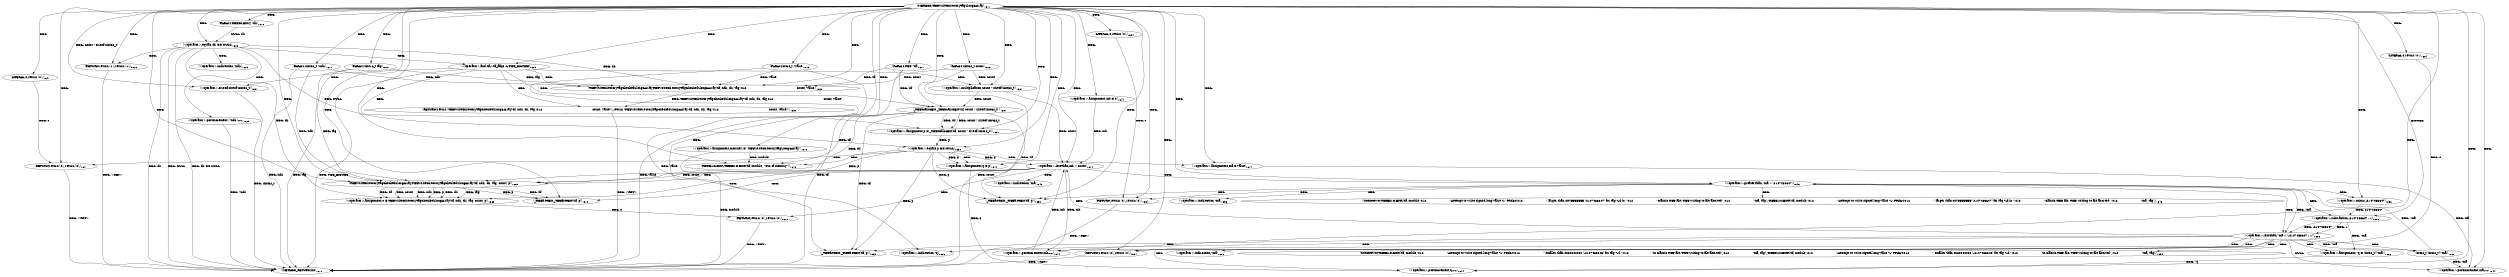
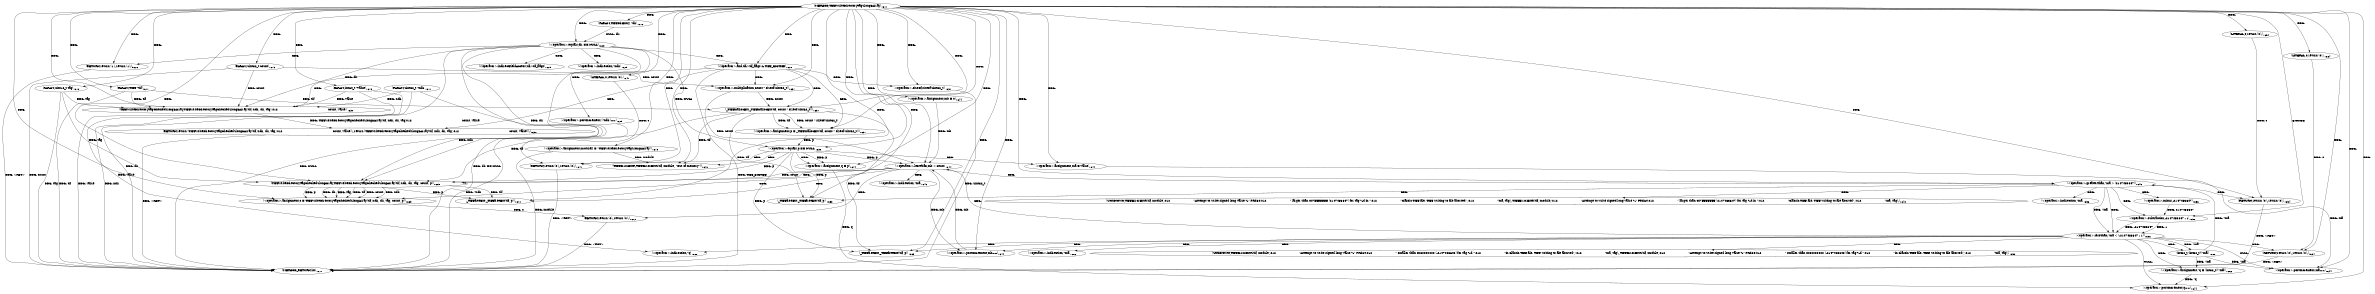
(603, 7) -> none
(1768, 8) -> none
(97, 45) -> (912, 45)
none -> (515, 67)
(2351, 235) -> (2196, 261)
(1160, 253) -> (2149, 262)
